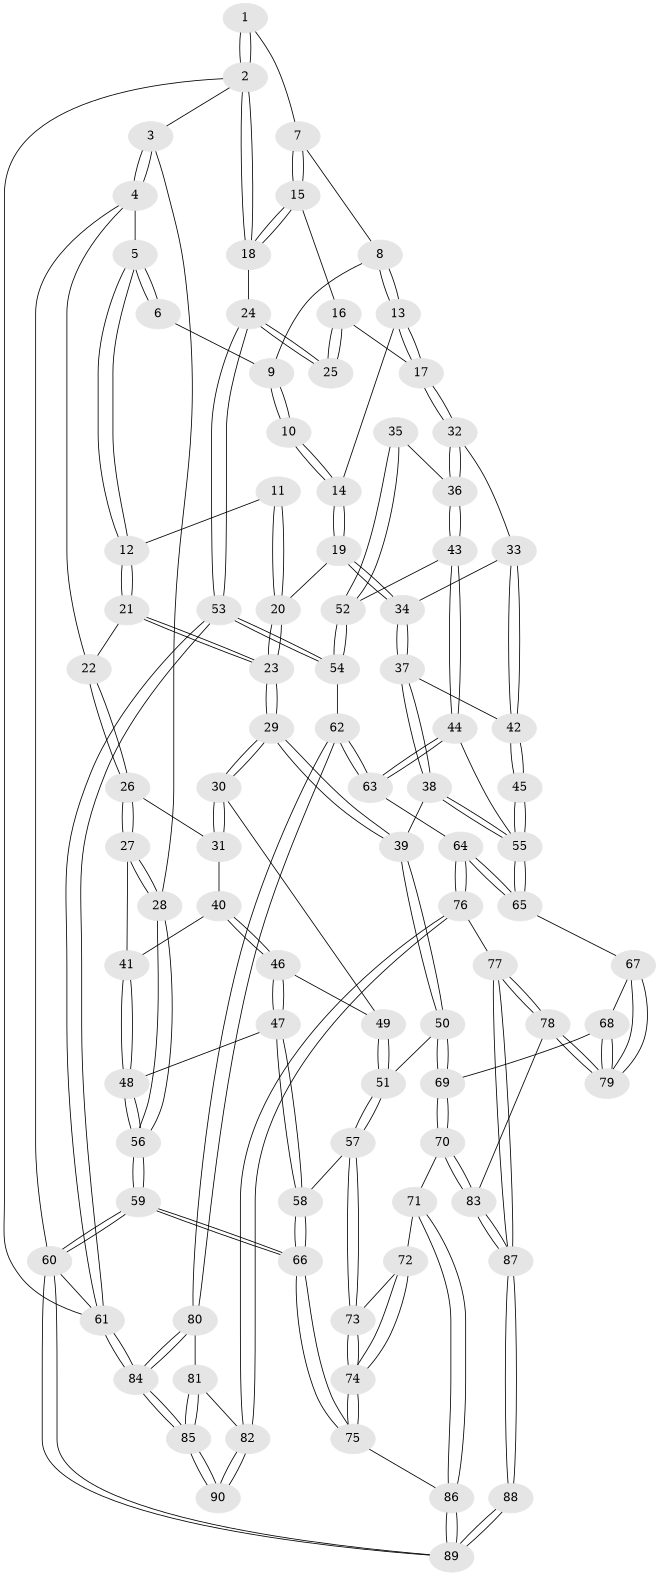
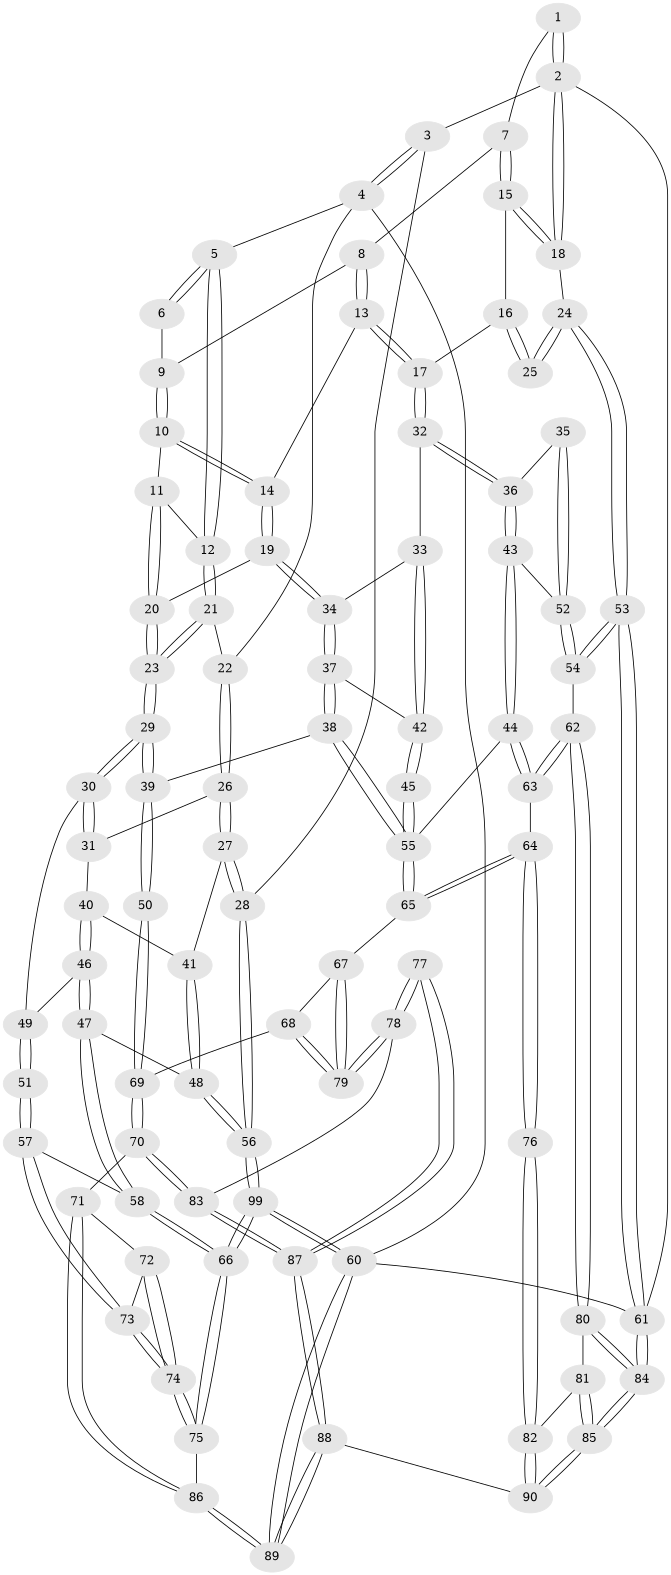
none -> (160, 462)
(478, 936) -> none
(413, 1054) -> none
(138, 1202) -> (256, 1202)
none -> (428, 1468)
